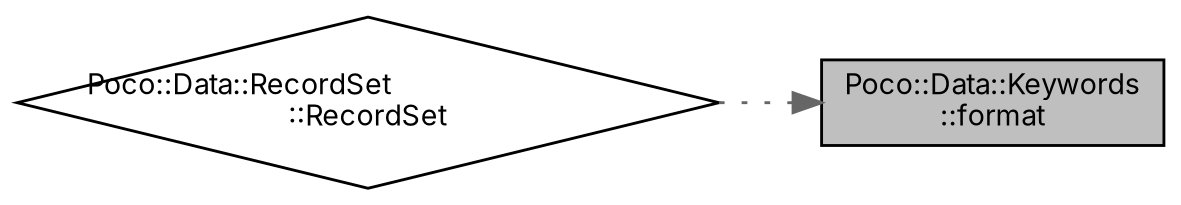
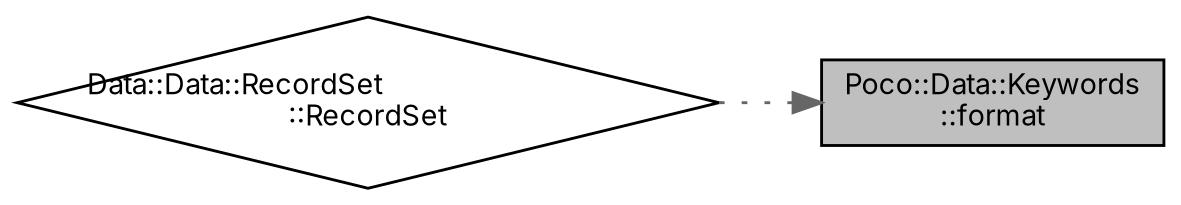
(368, 103) -> (368, 103)
